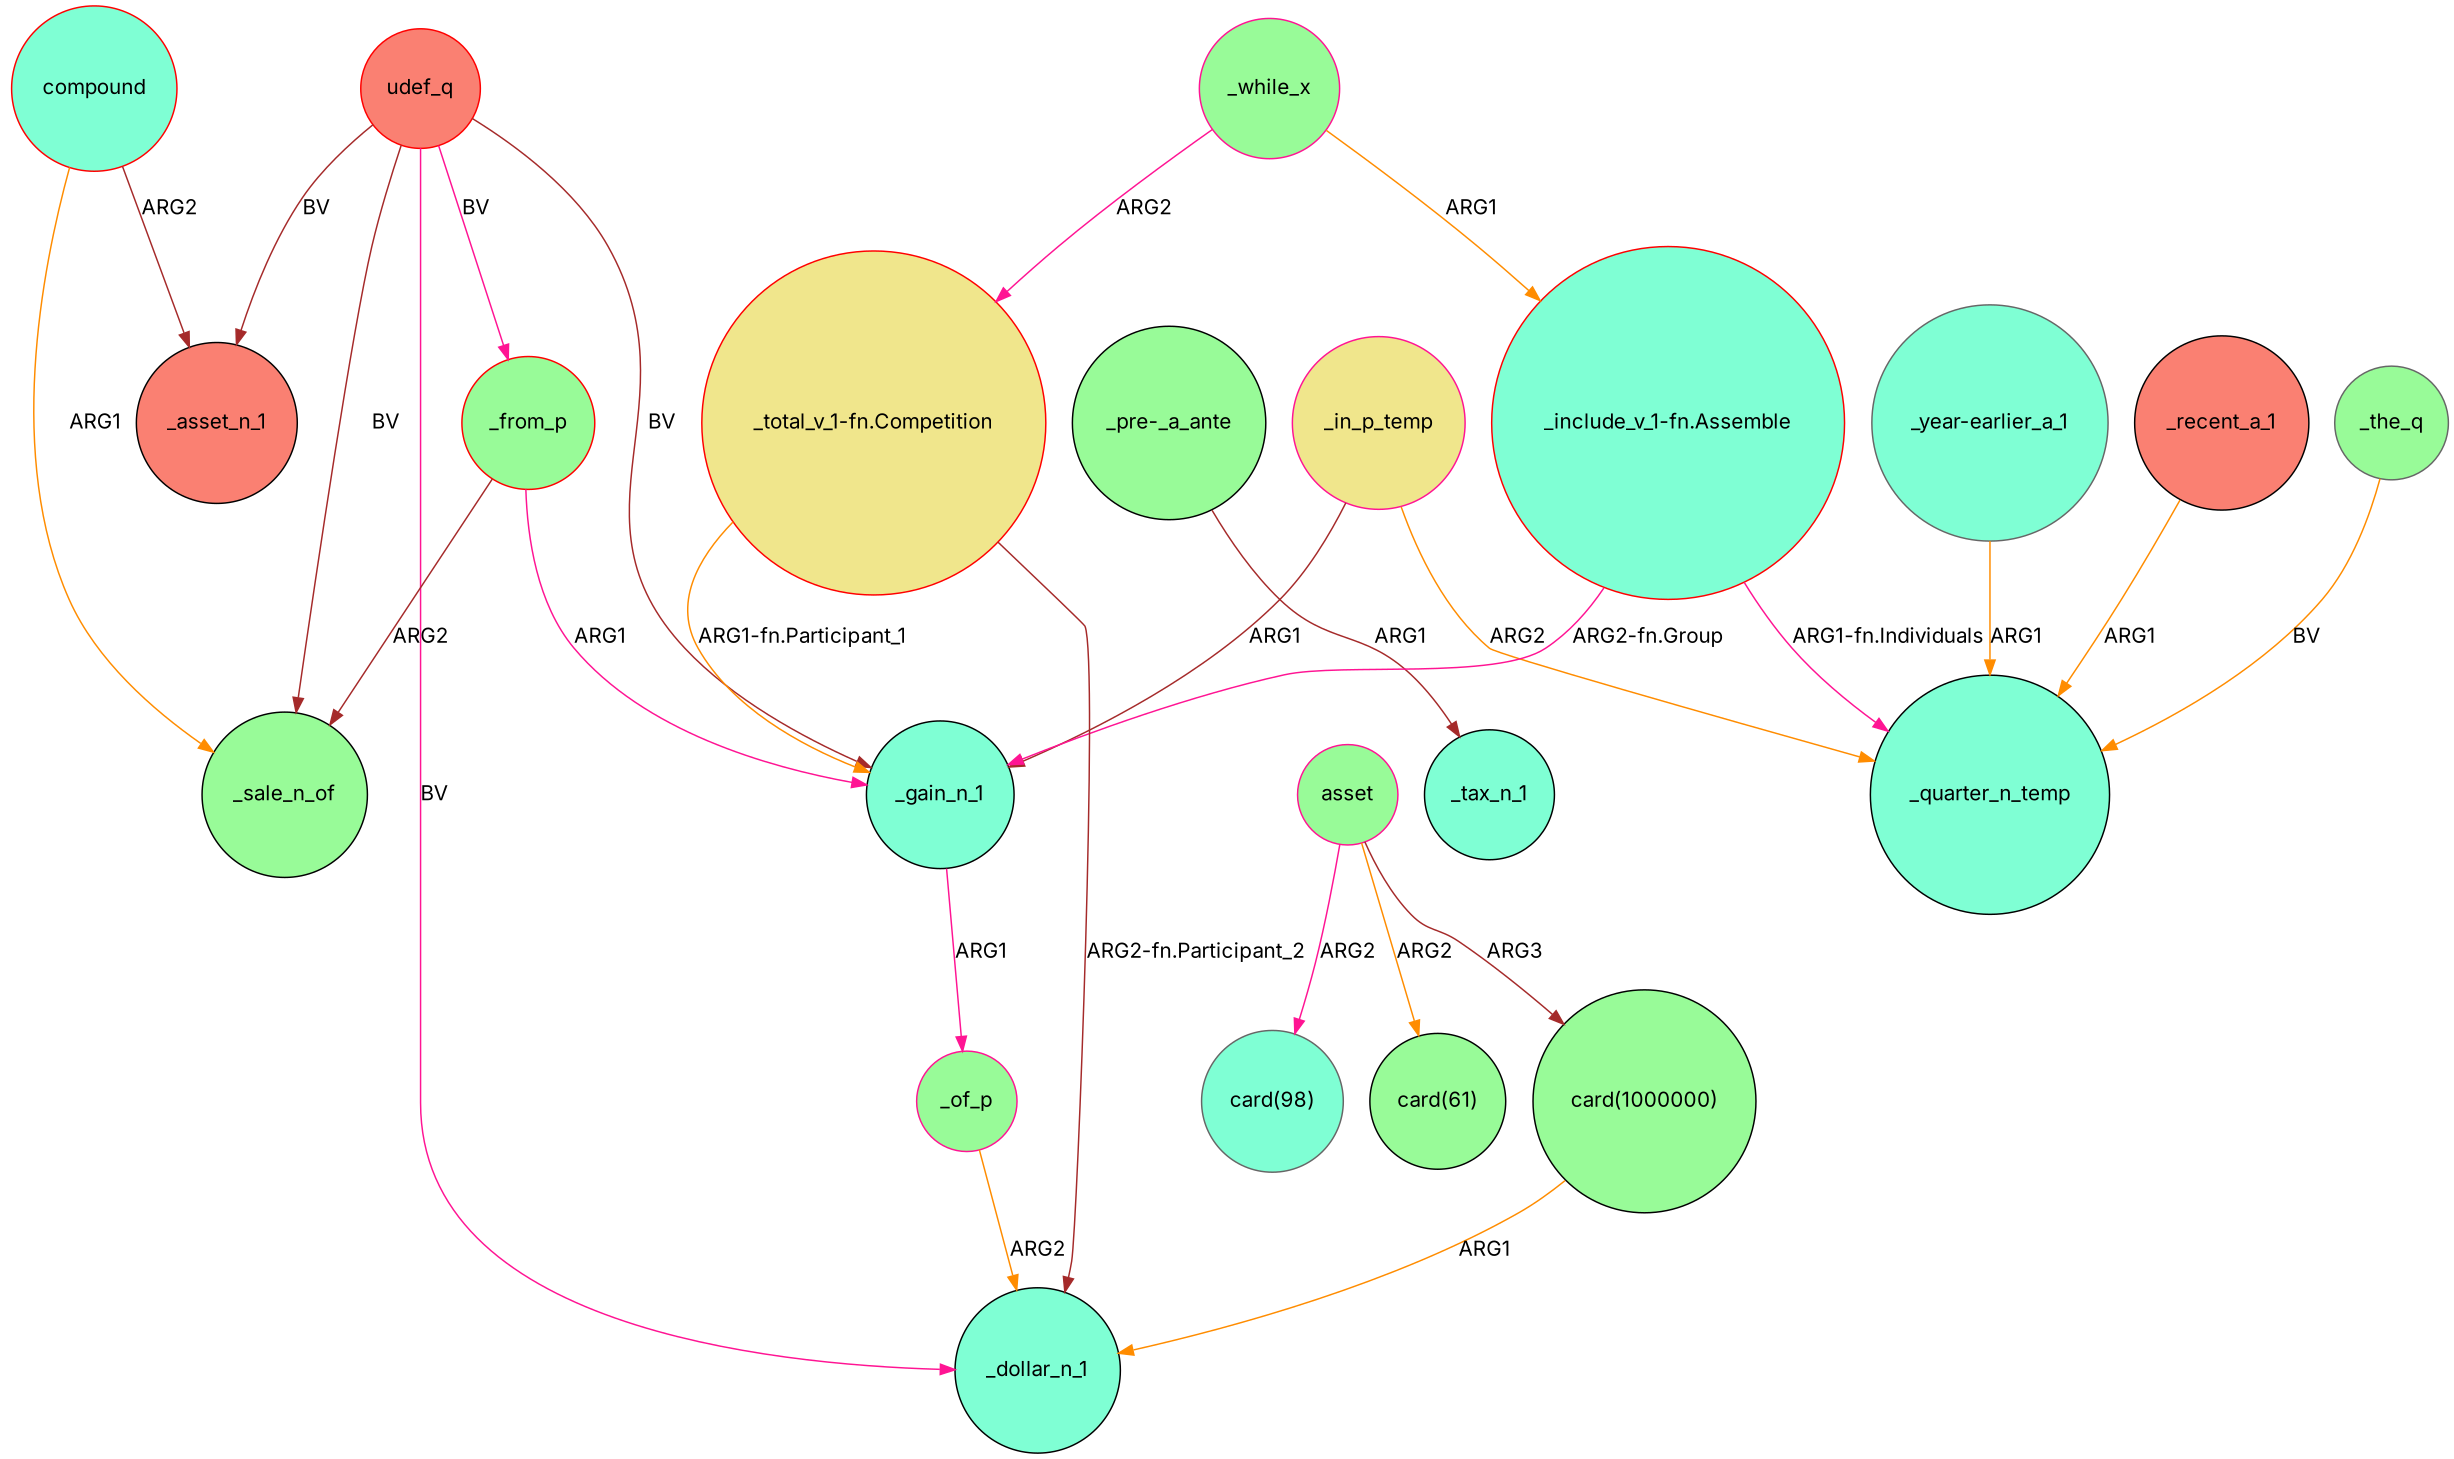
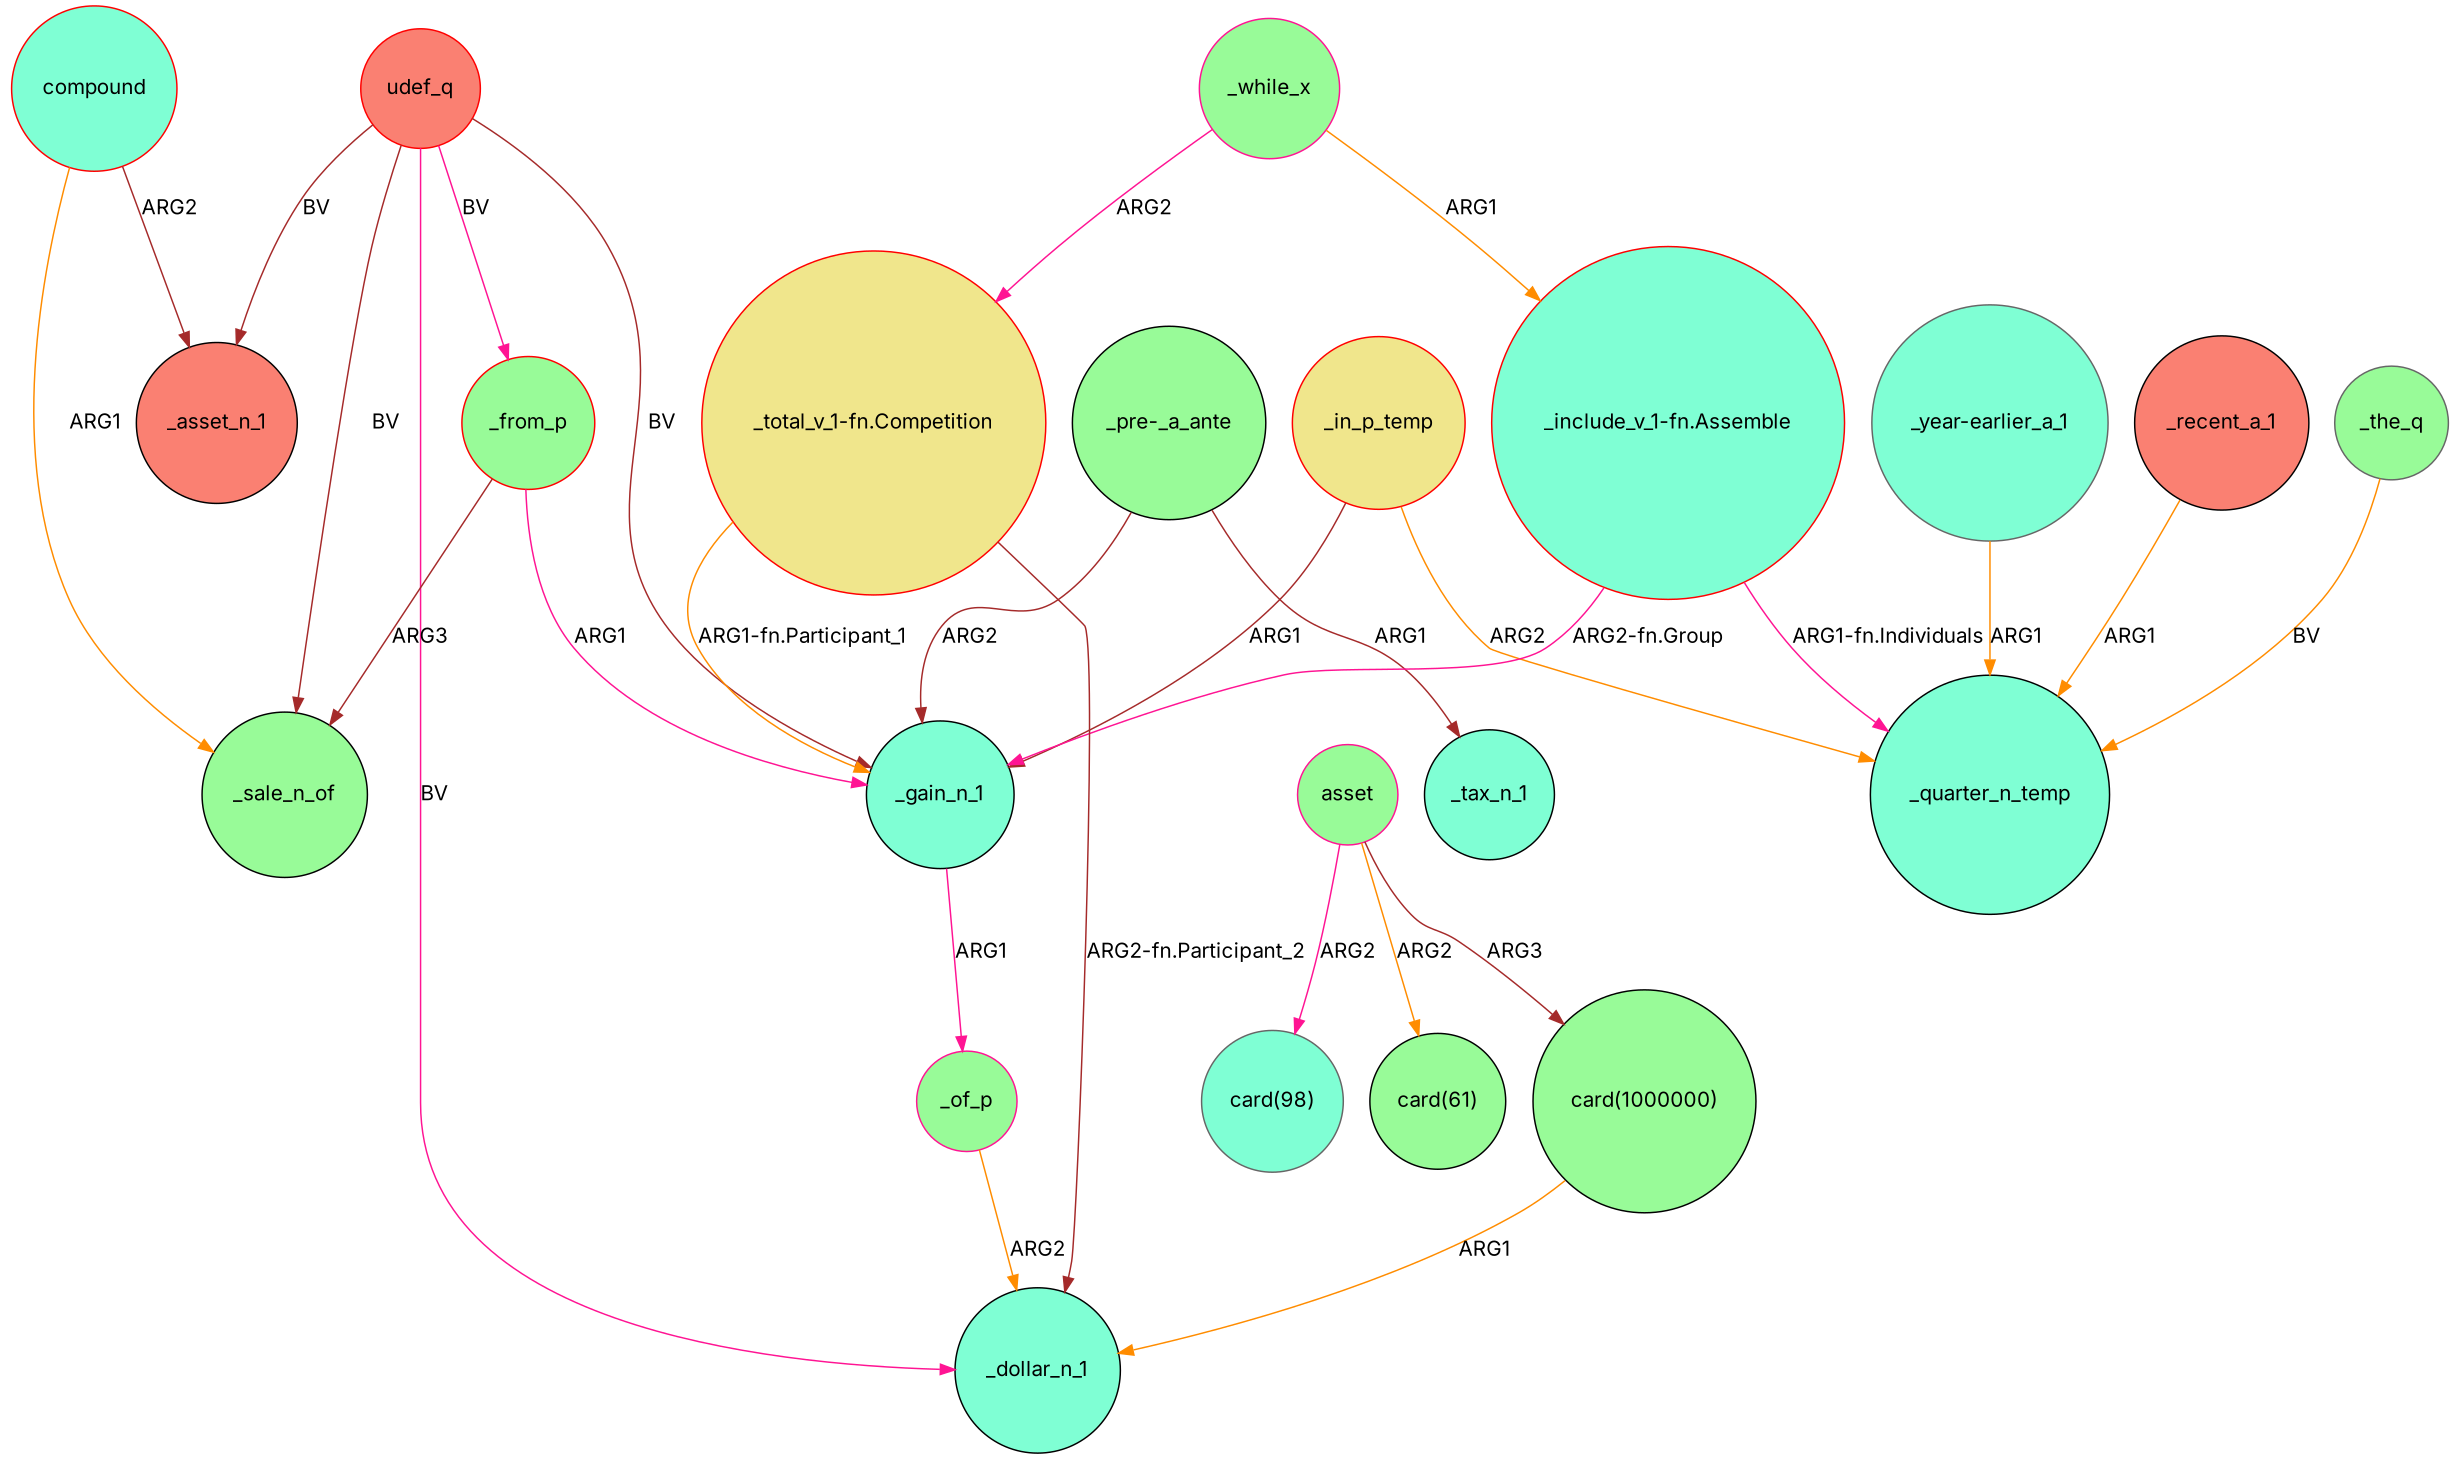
(1379, 423) -> (1379, 423)
none -> (1012, 611)
(421, 637) -> (421, 637)
